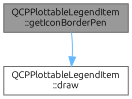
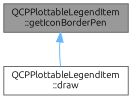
(72, 45) -> (60, 54)
